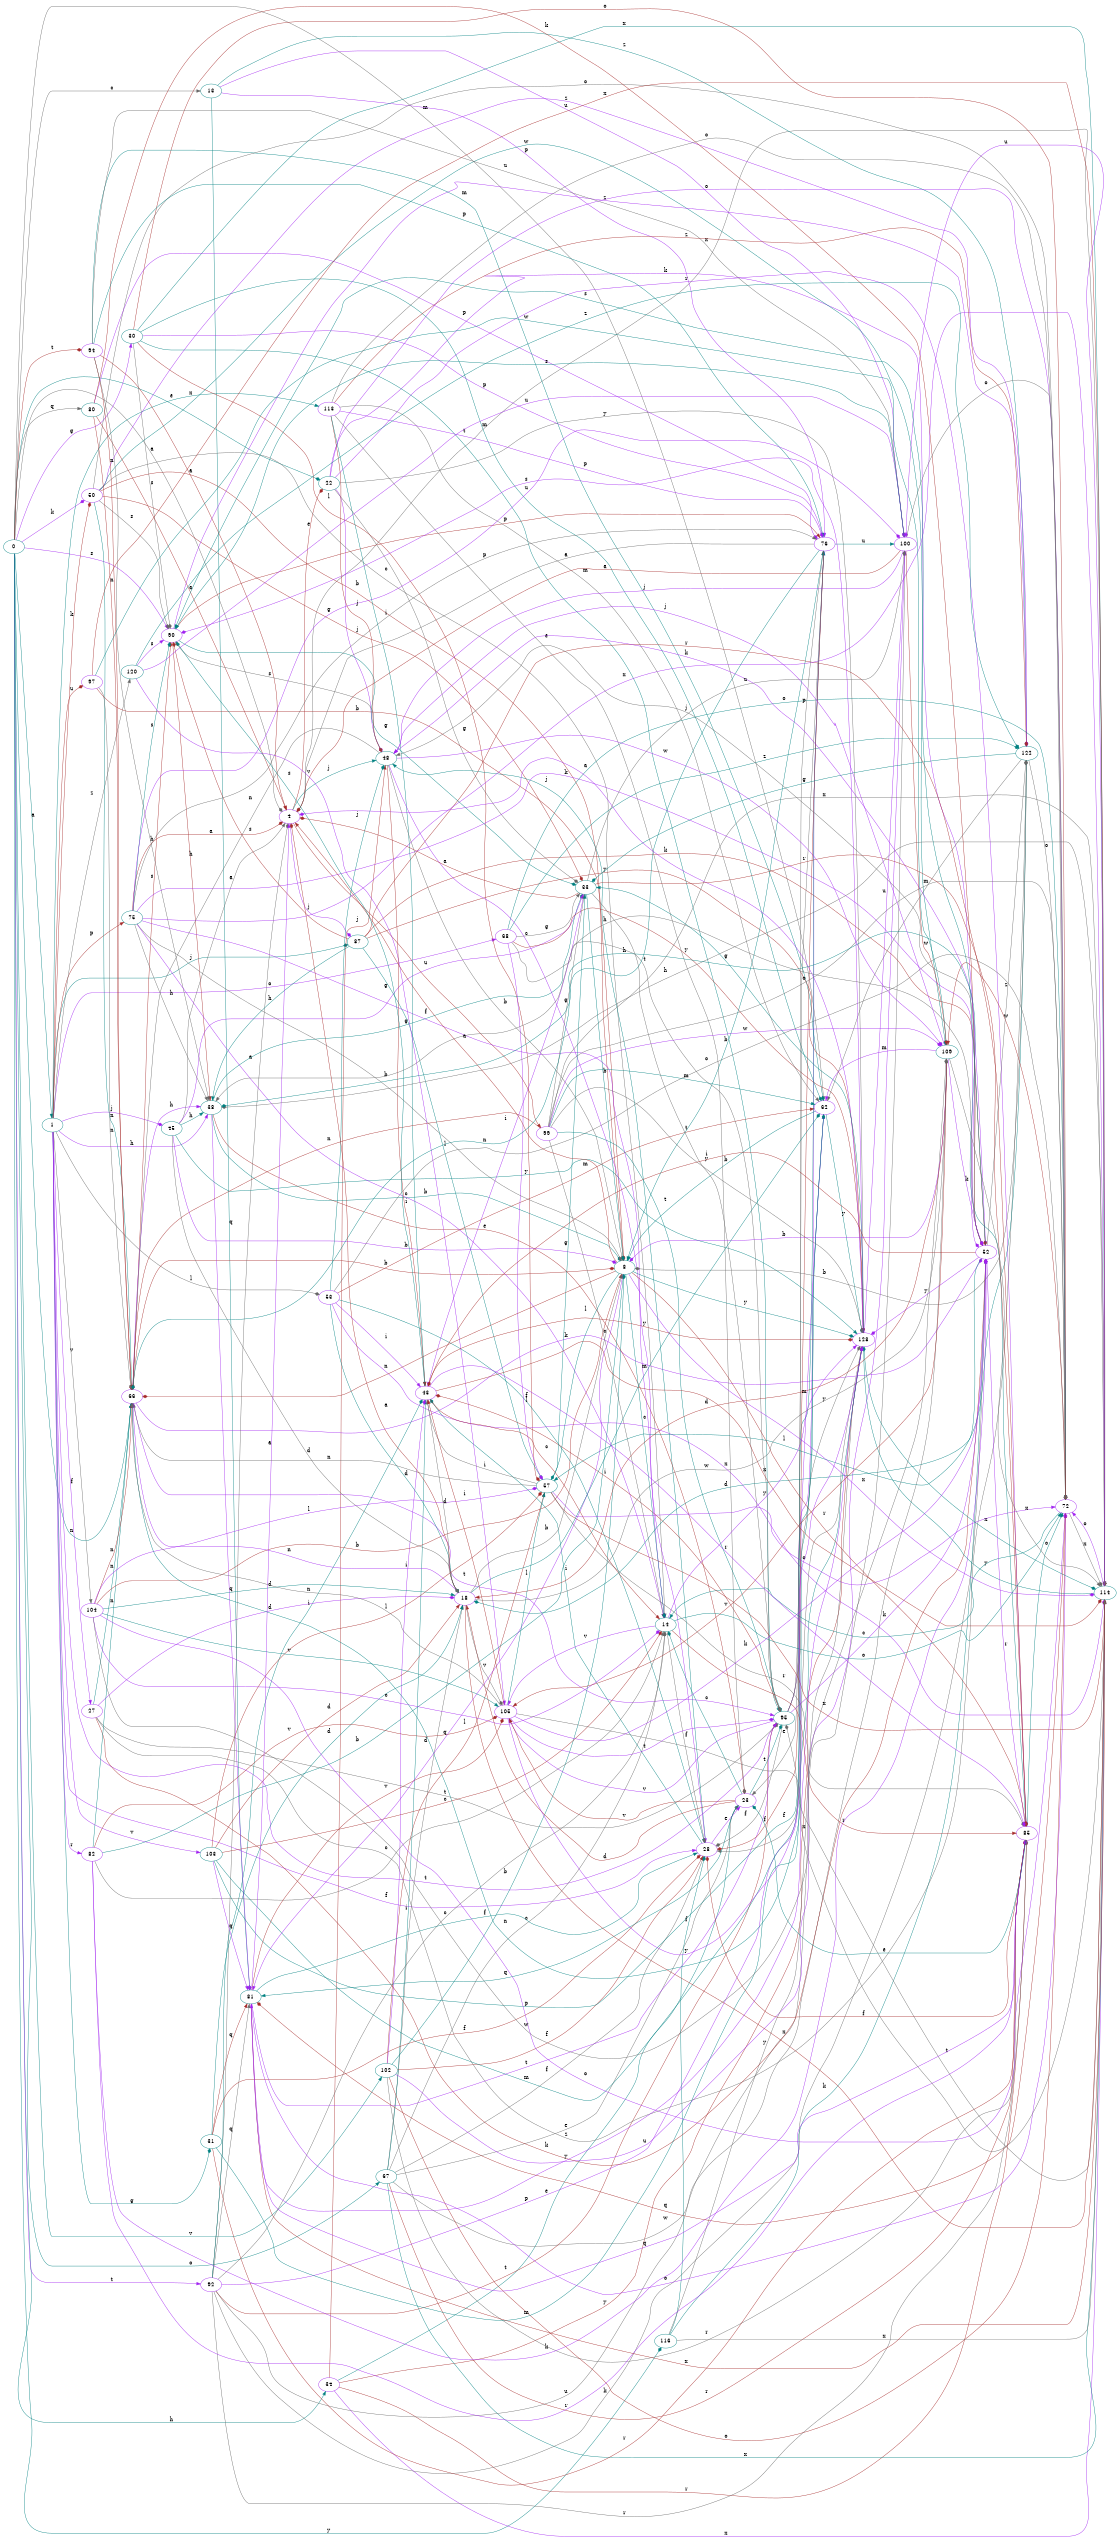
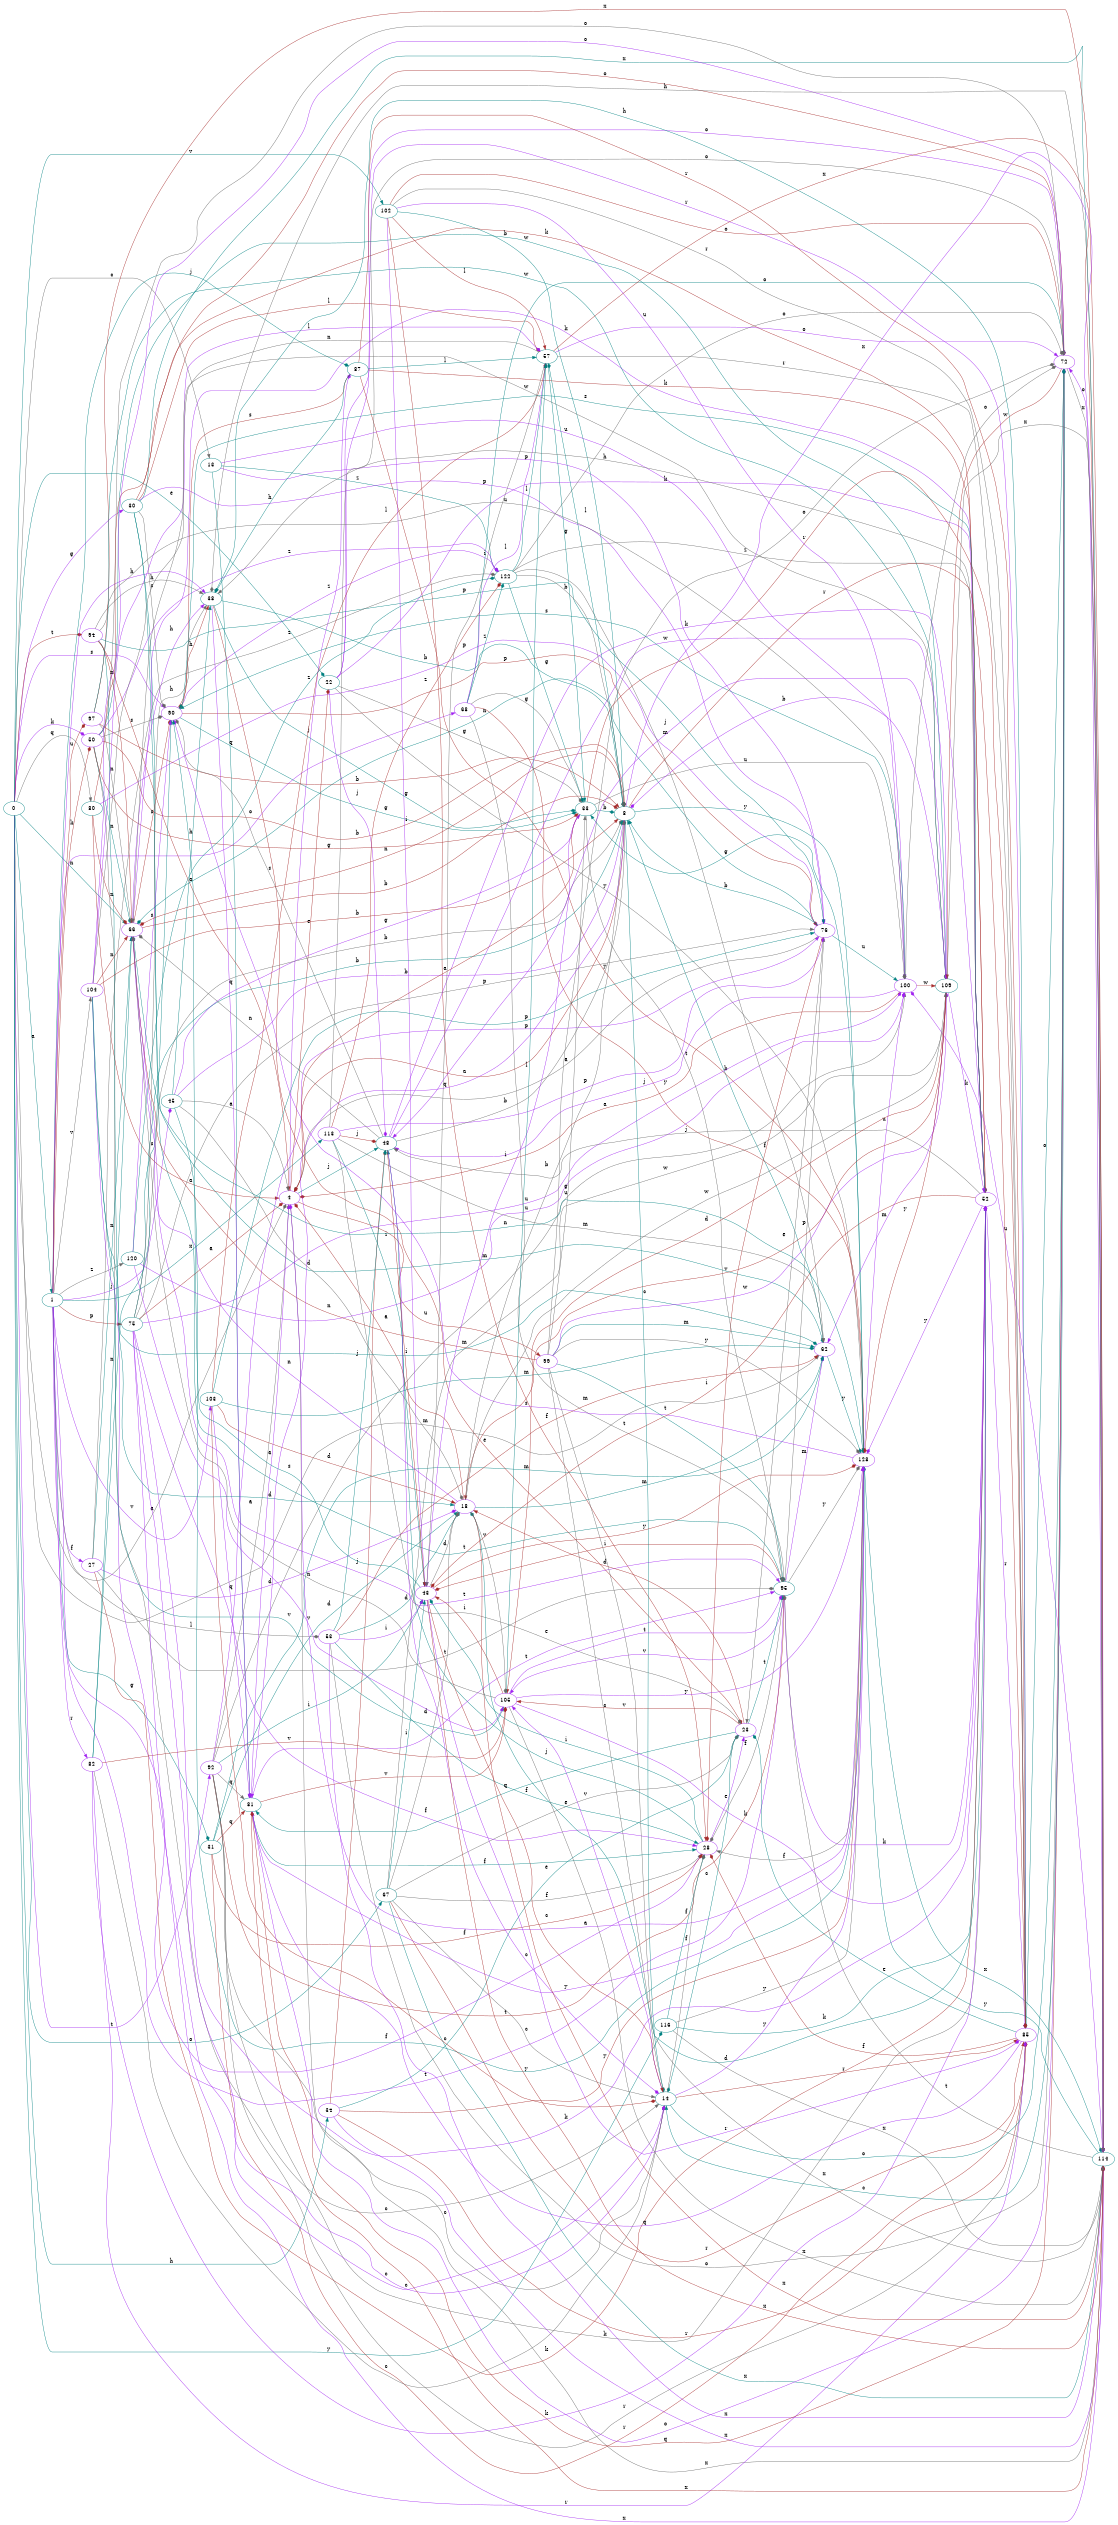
(1006, 1005) -> (937, 563)
none -> (913, 1222)
